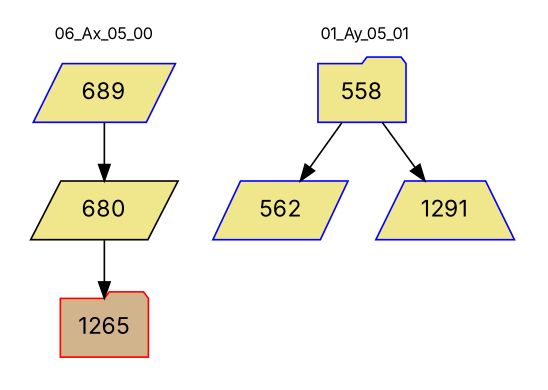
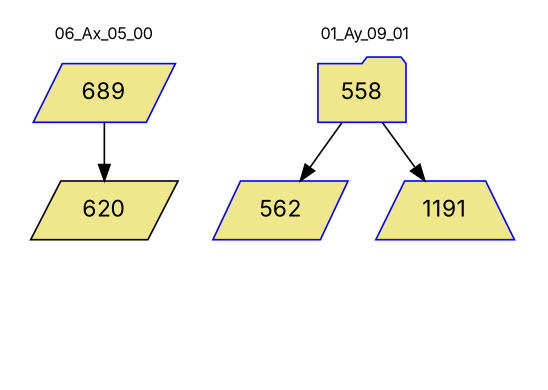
(365, 35) -> (365, 35)
(104, 210) -> (104, 210)
(445, 210) -> (445, 210)
(104, 328) -> none
